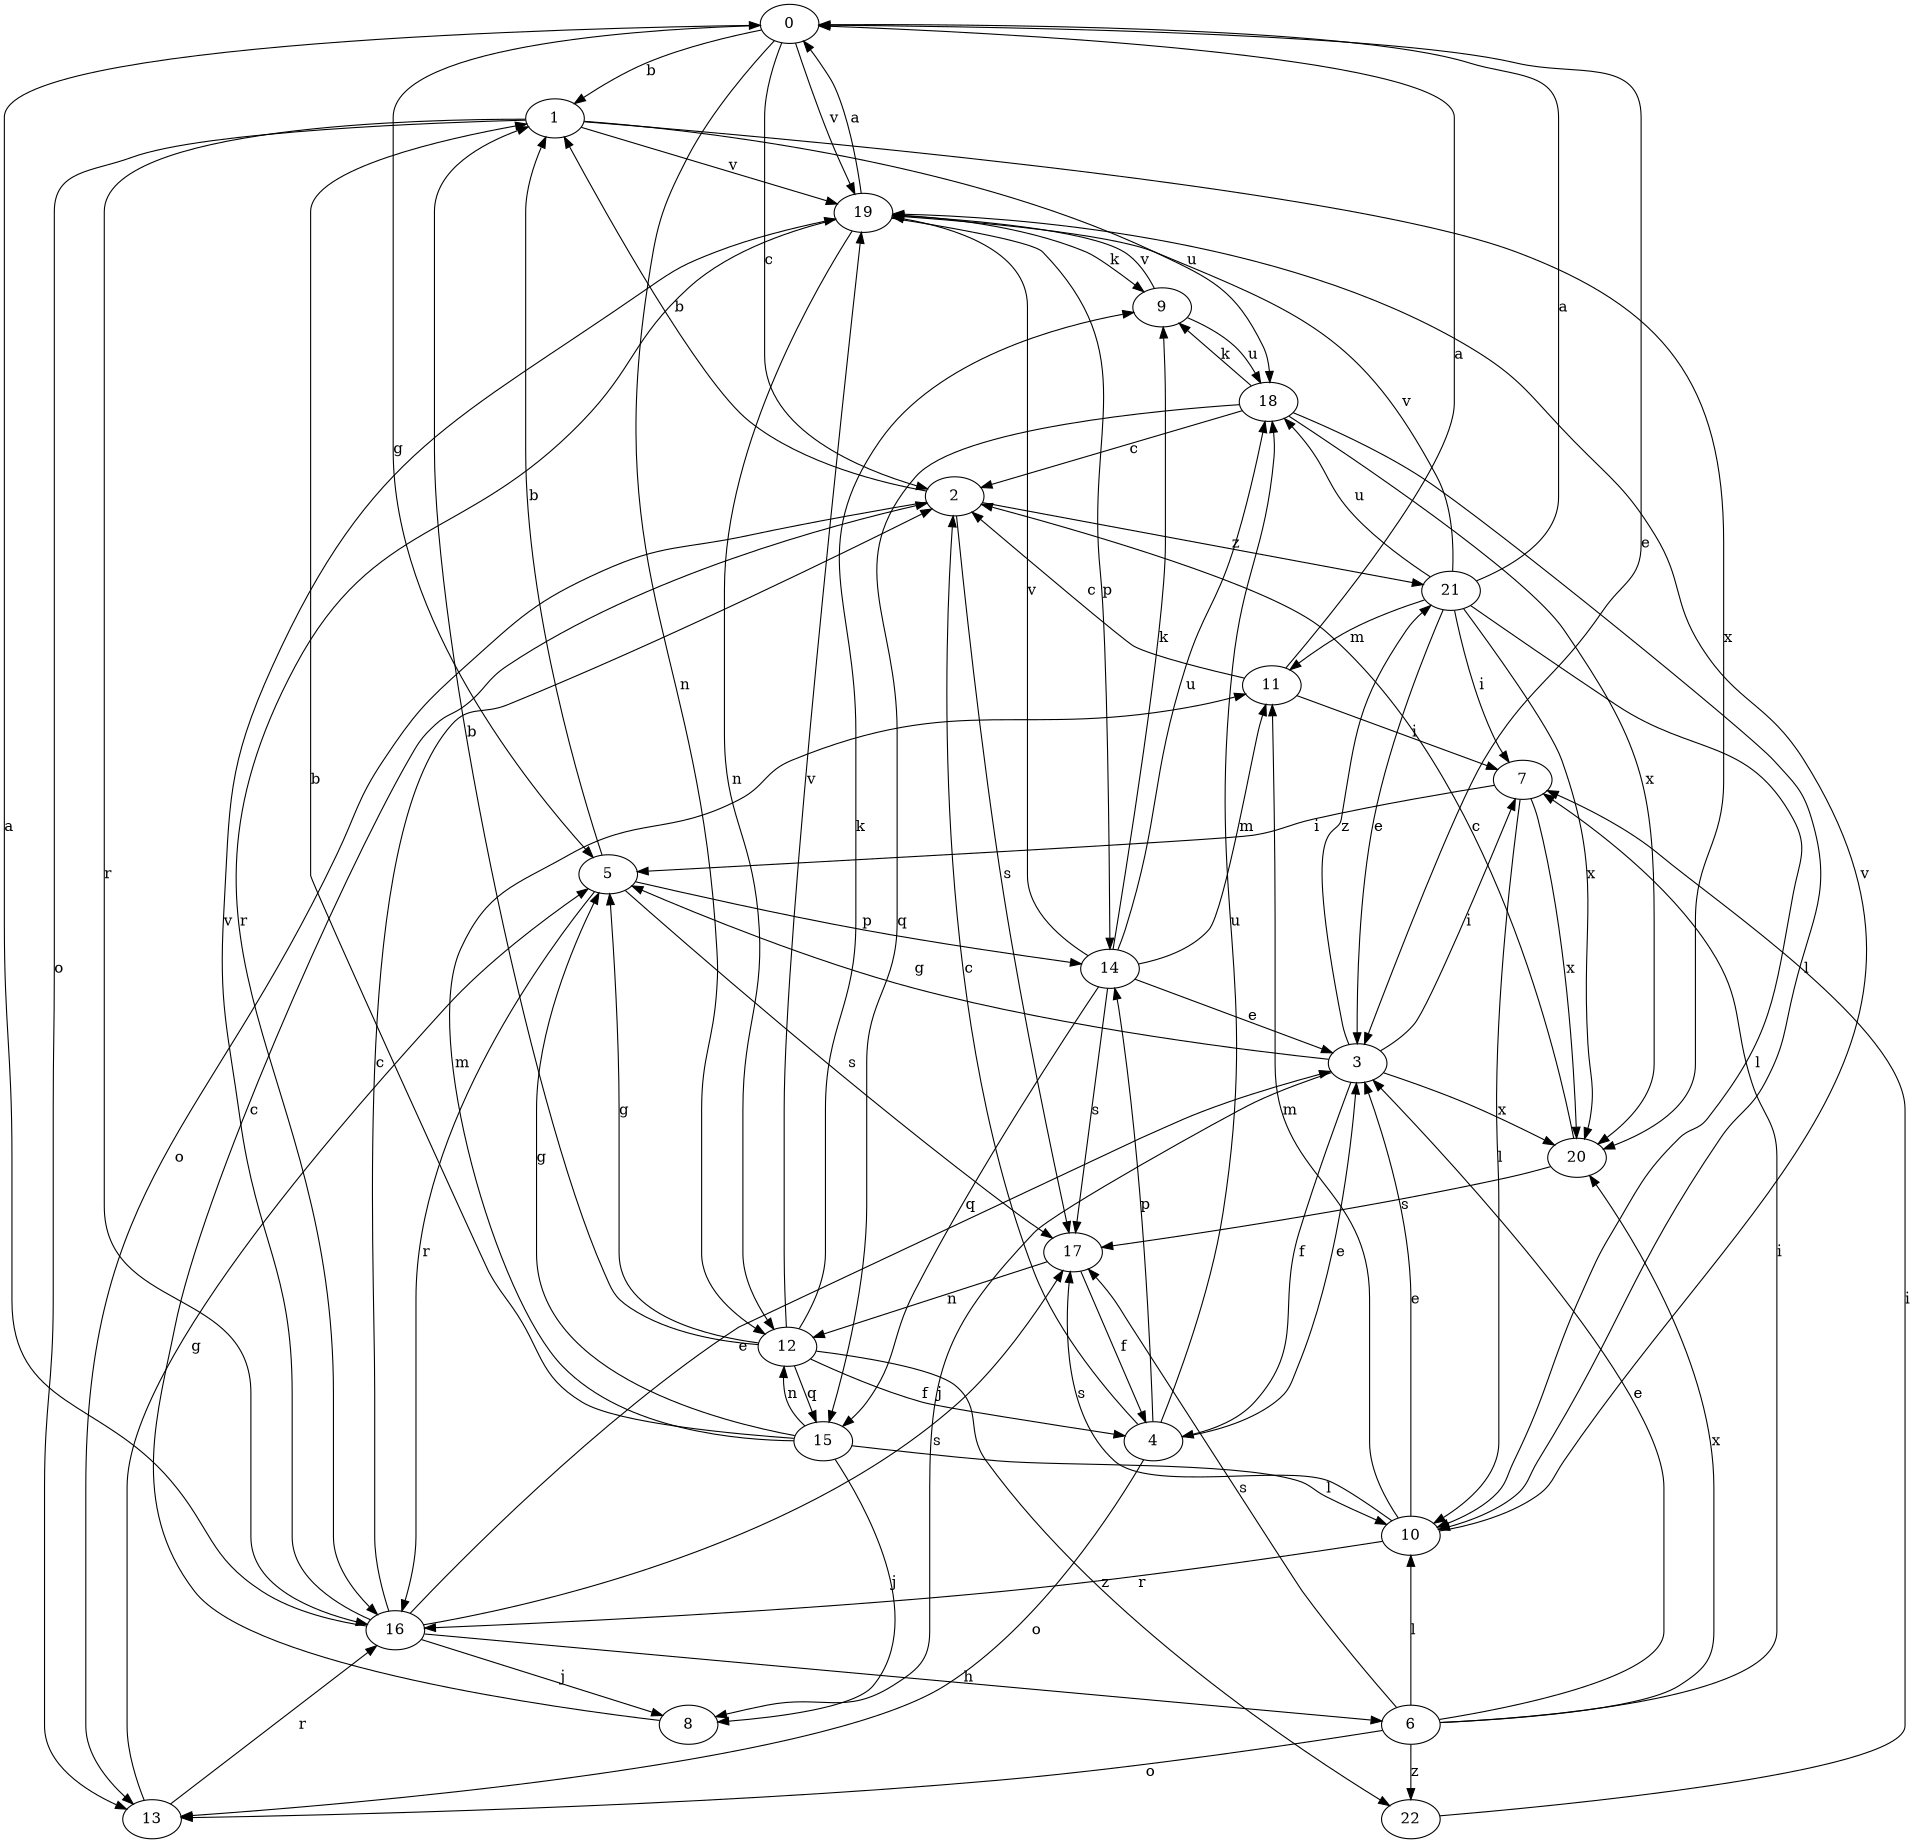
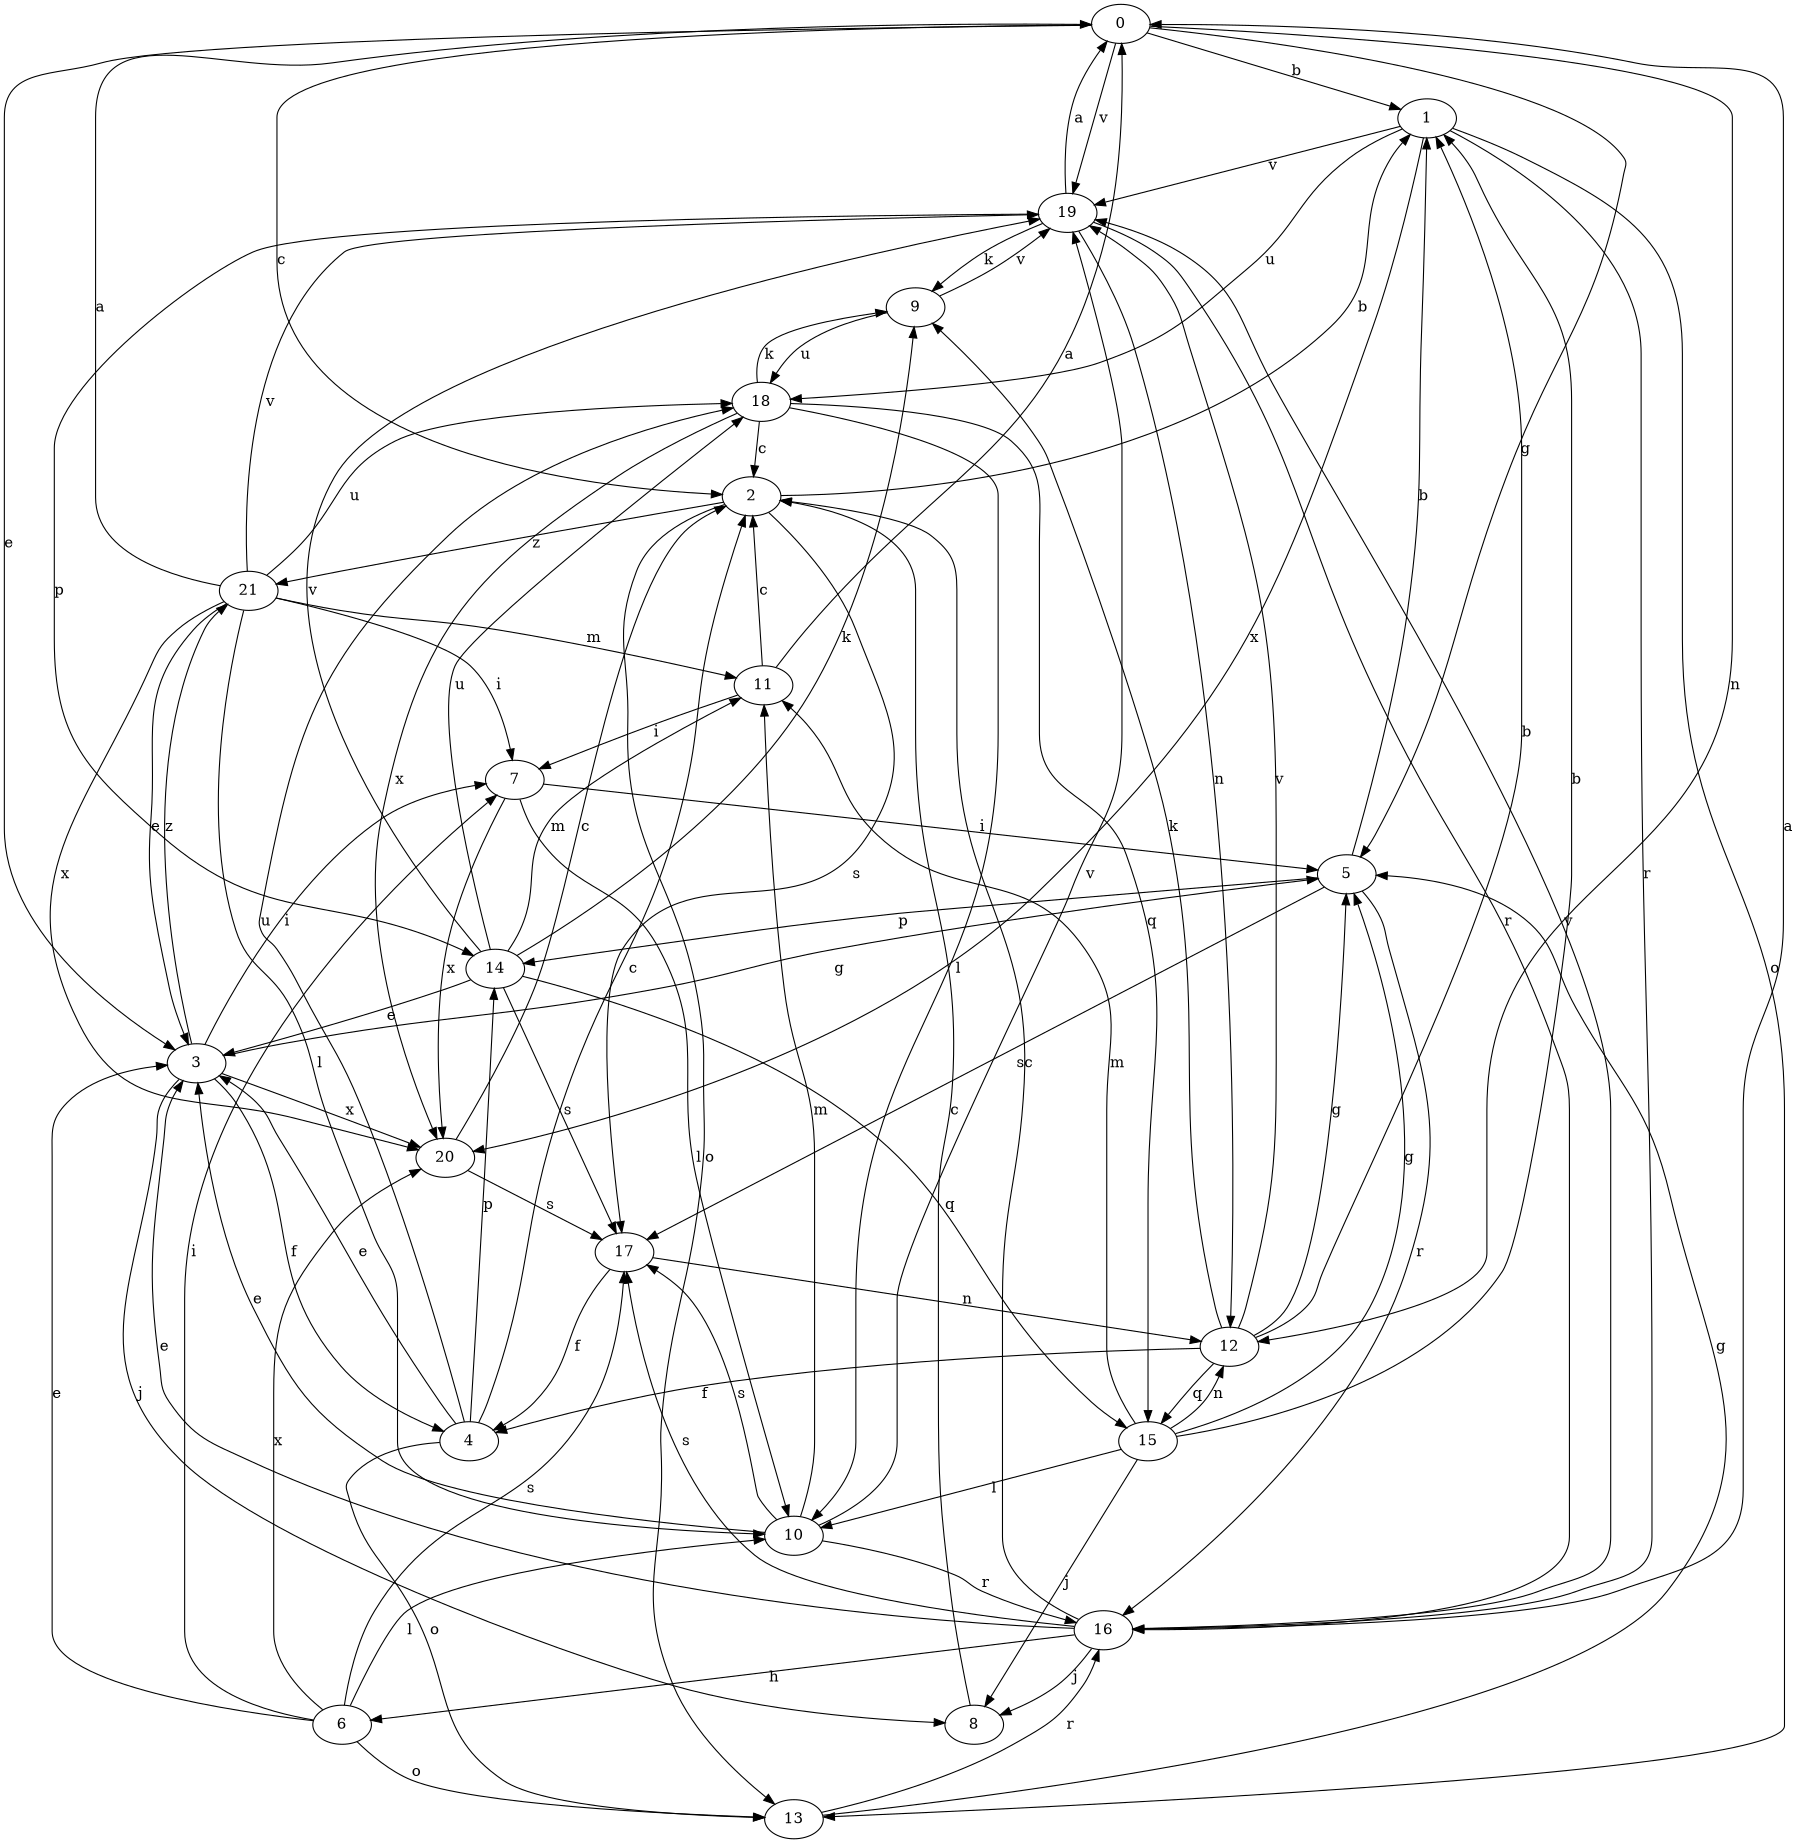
(1411, 1819) -> none
